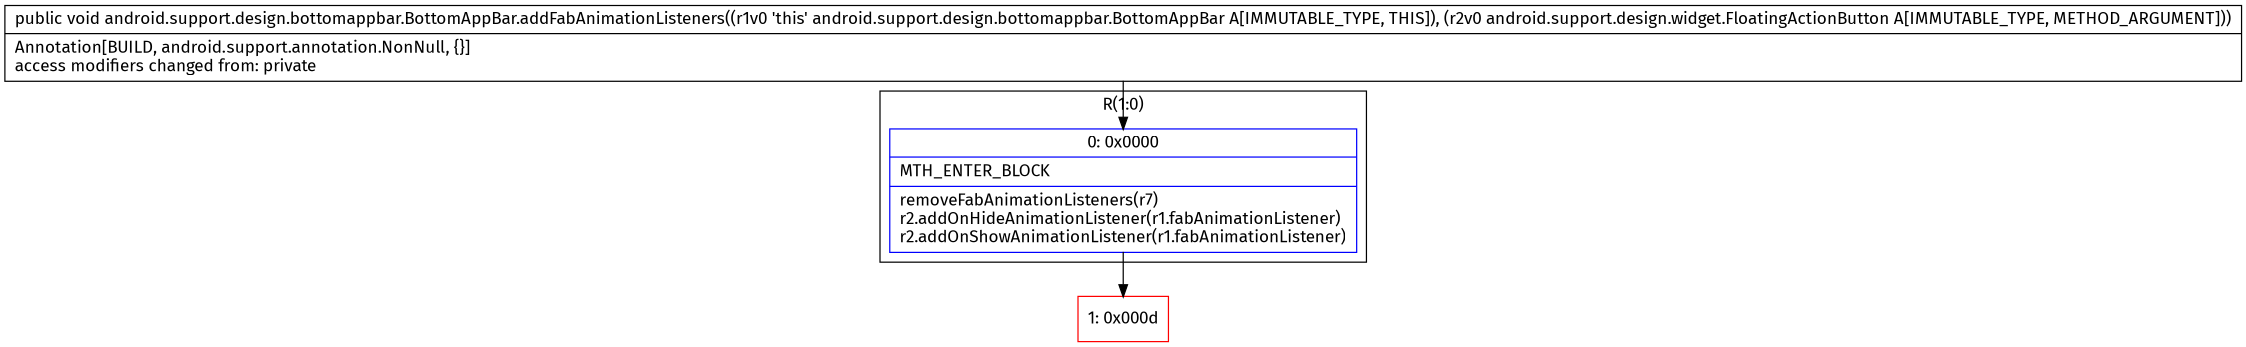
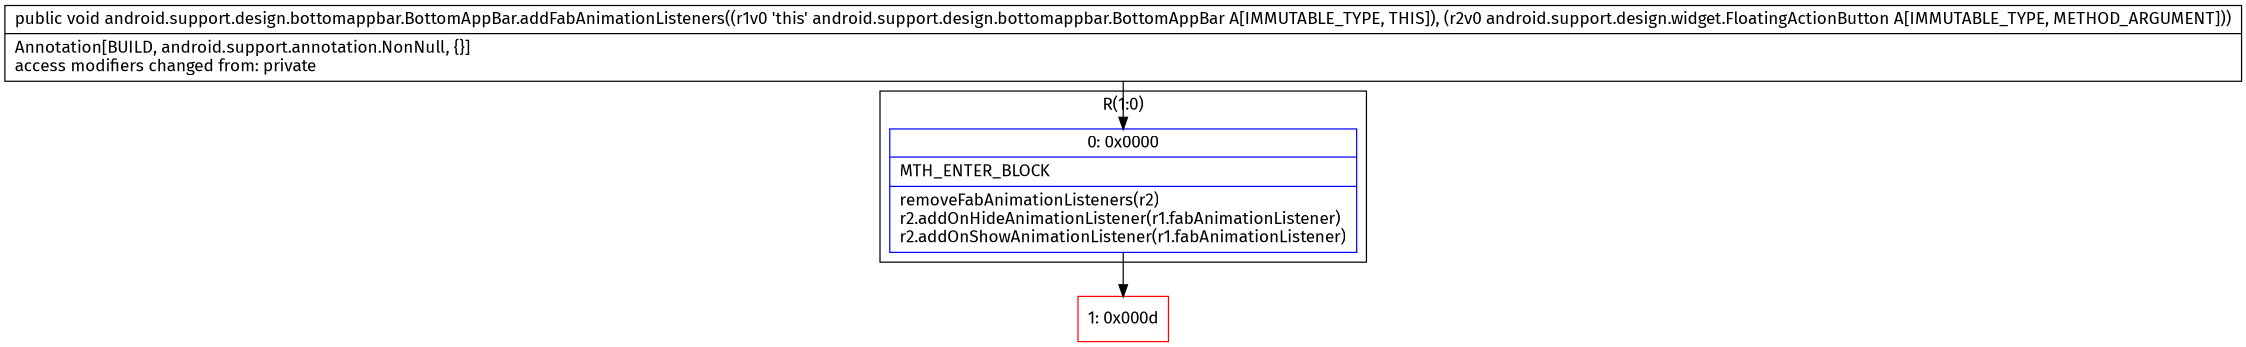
(1029, 200) -> (1030, 200)
